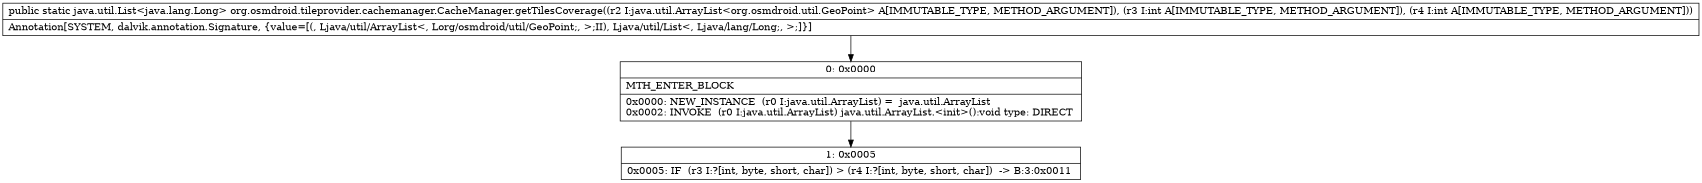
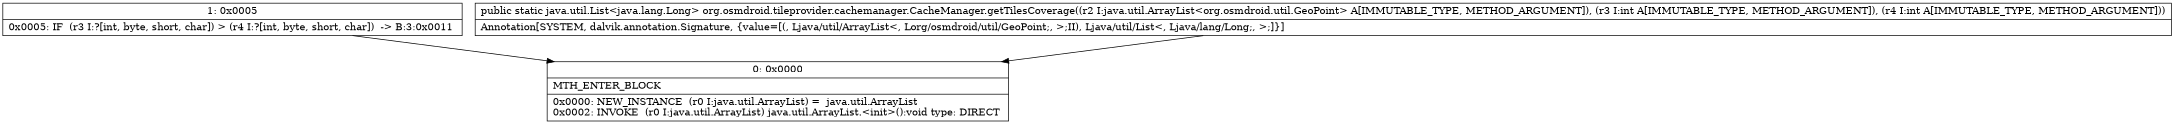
(851, 131) -> (450, 48)
